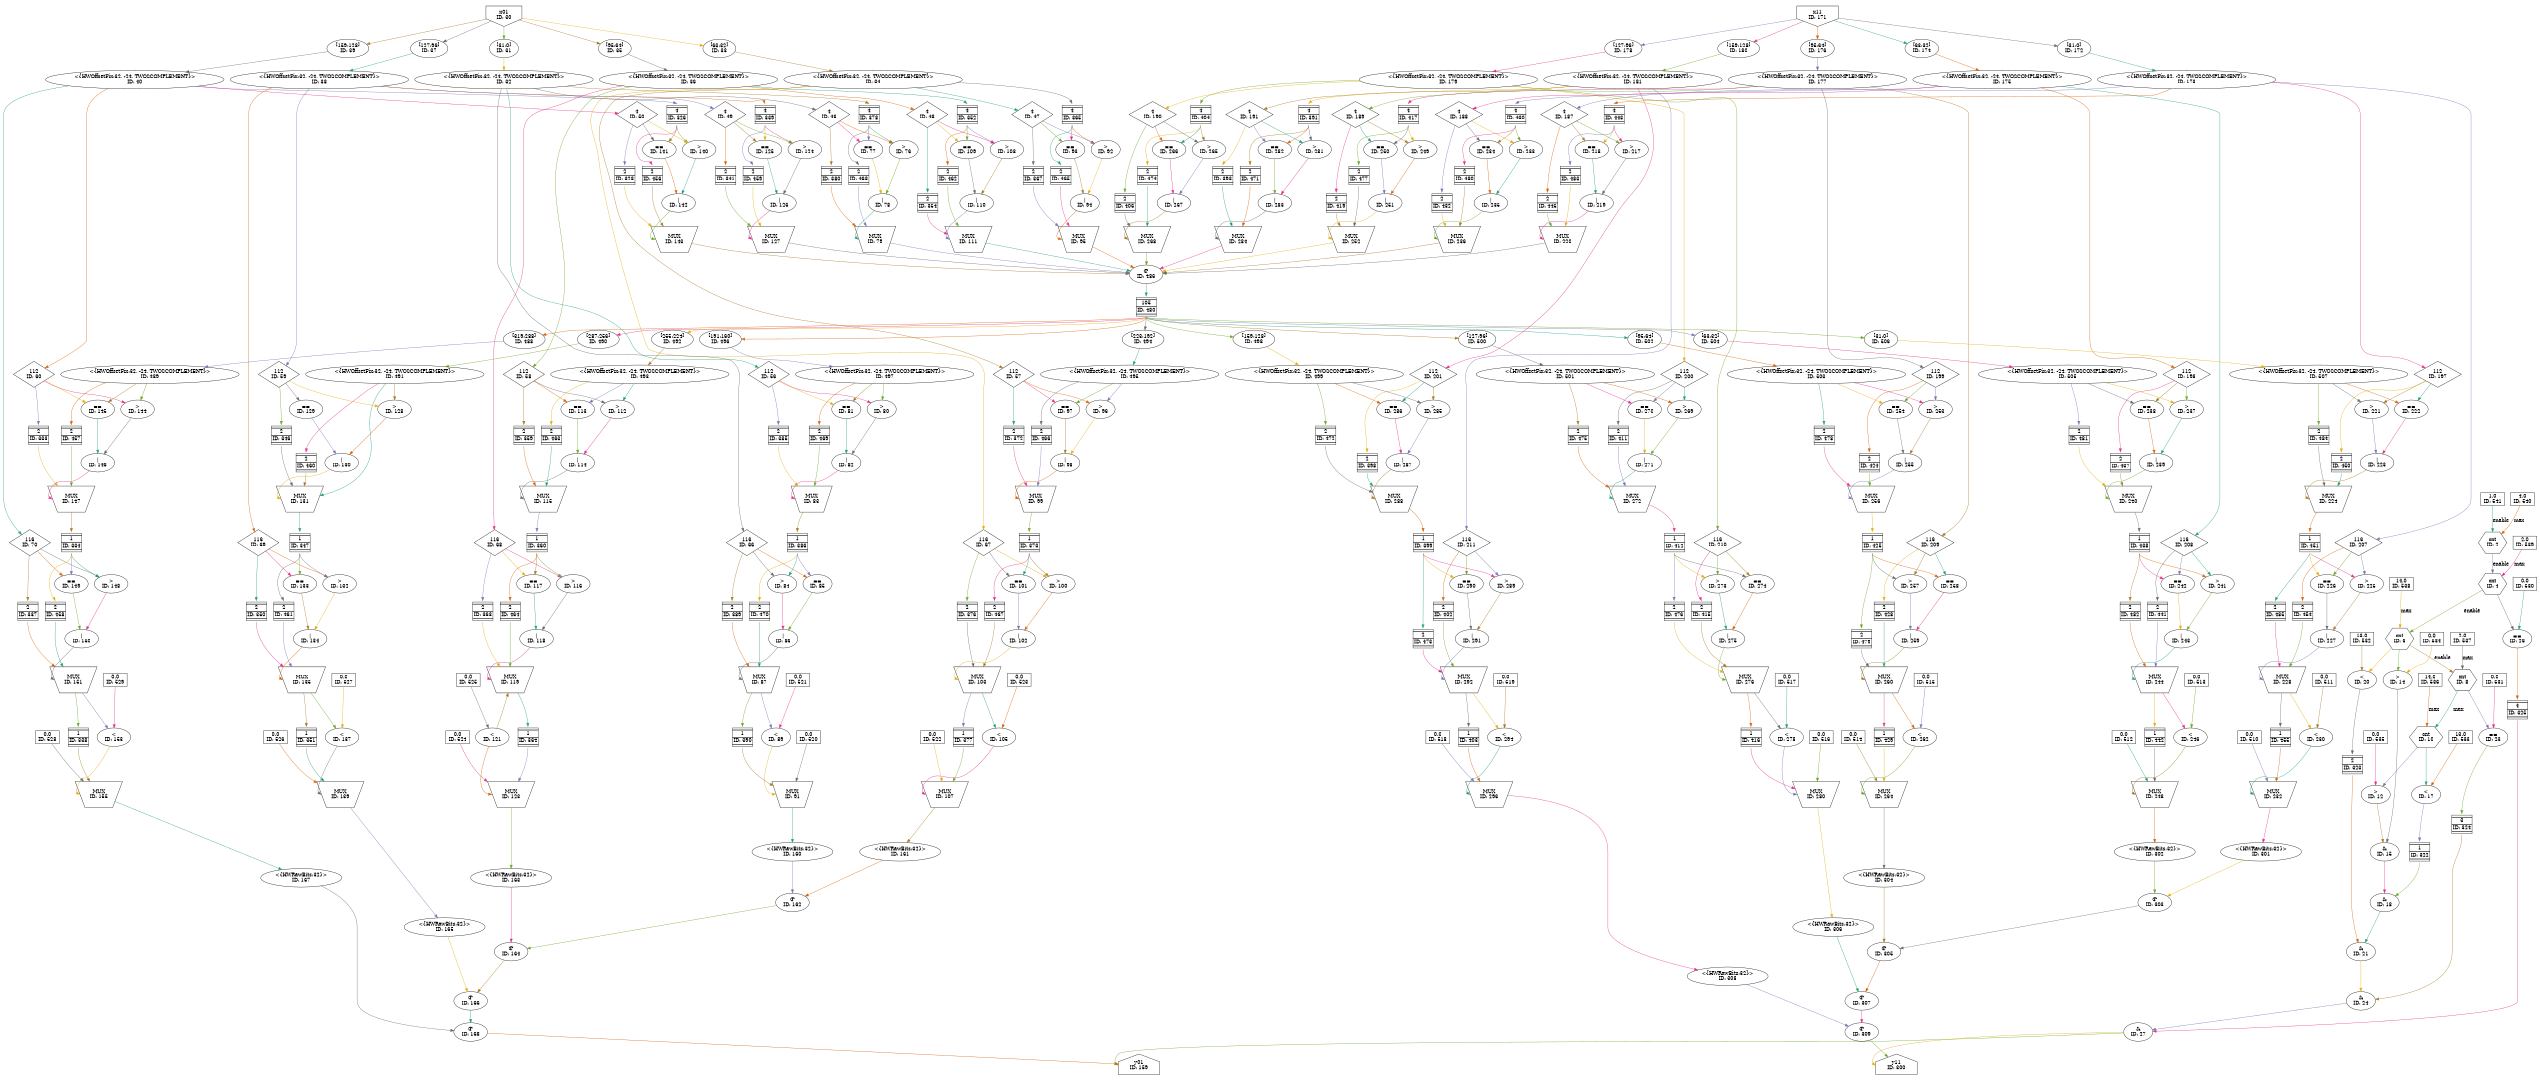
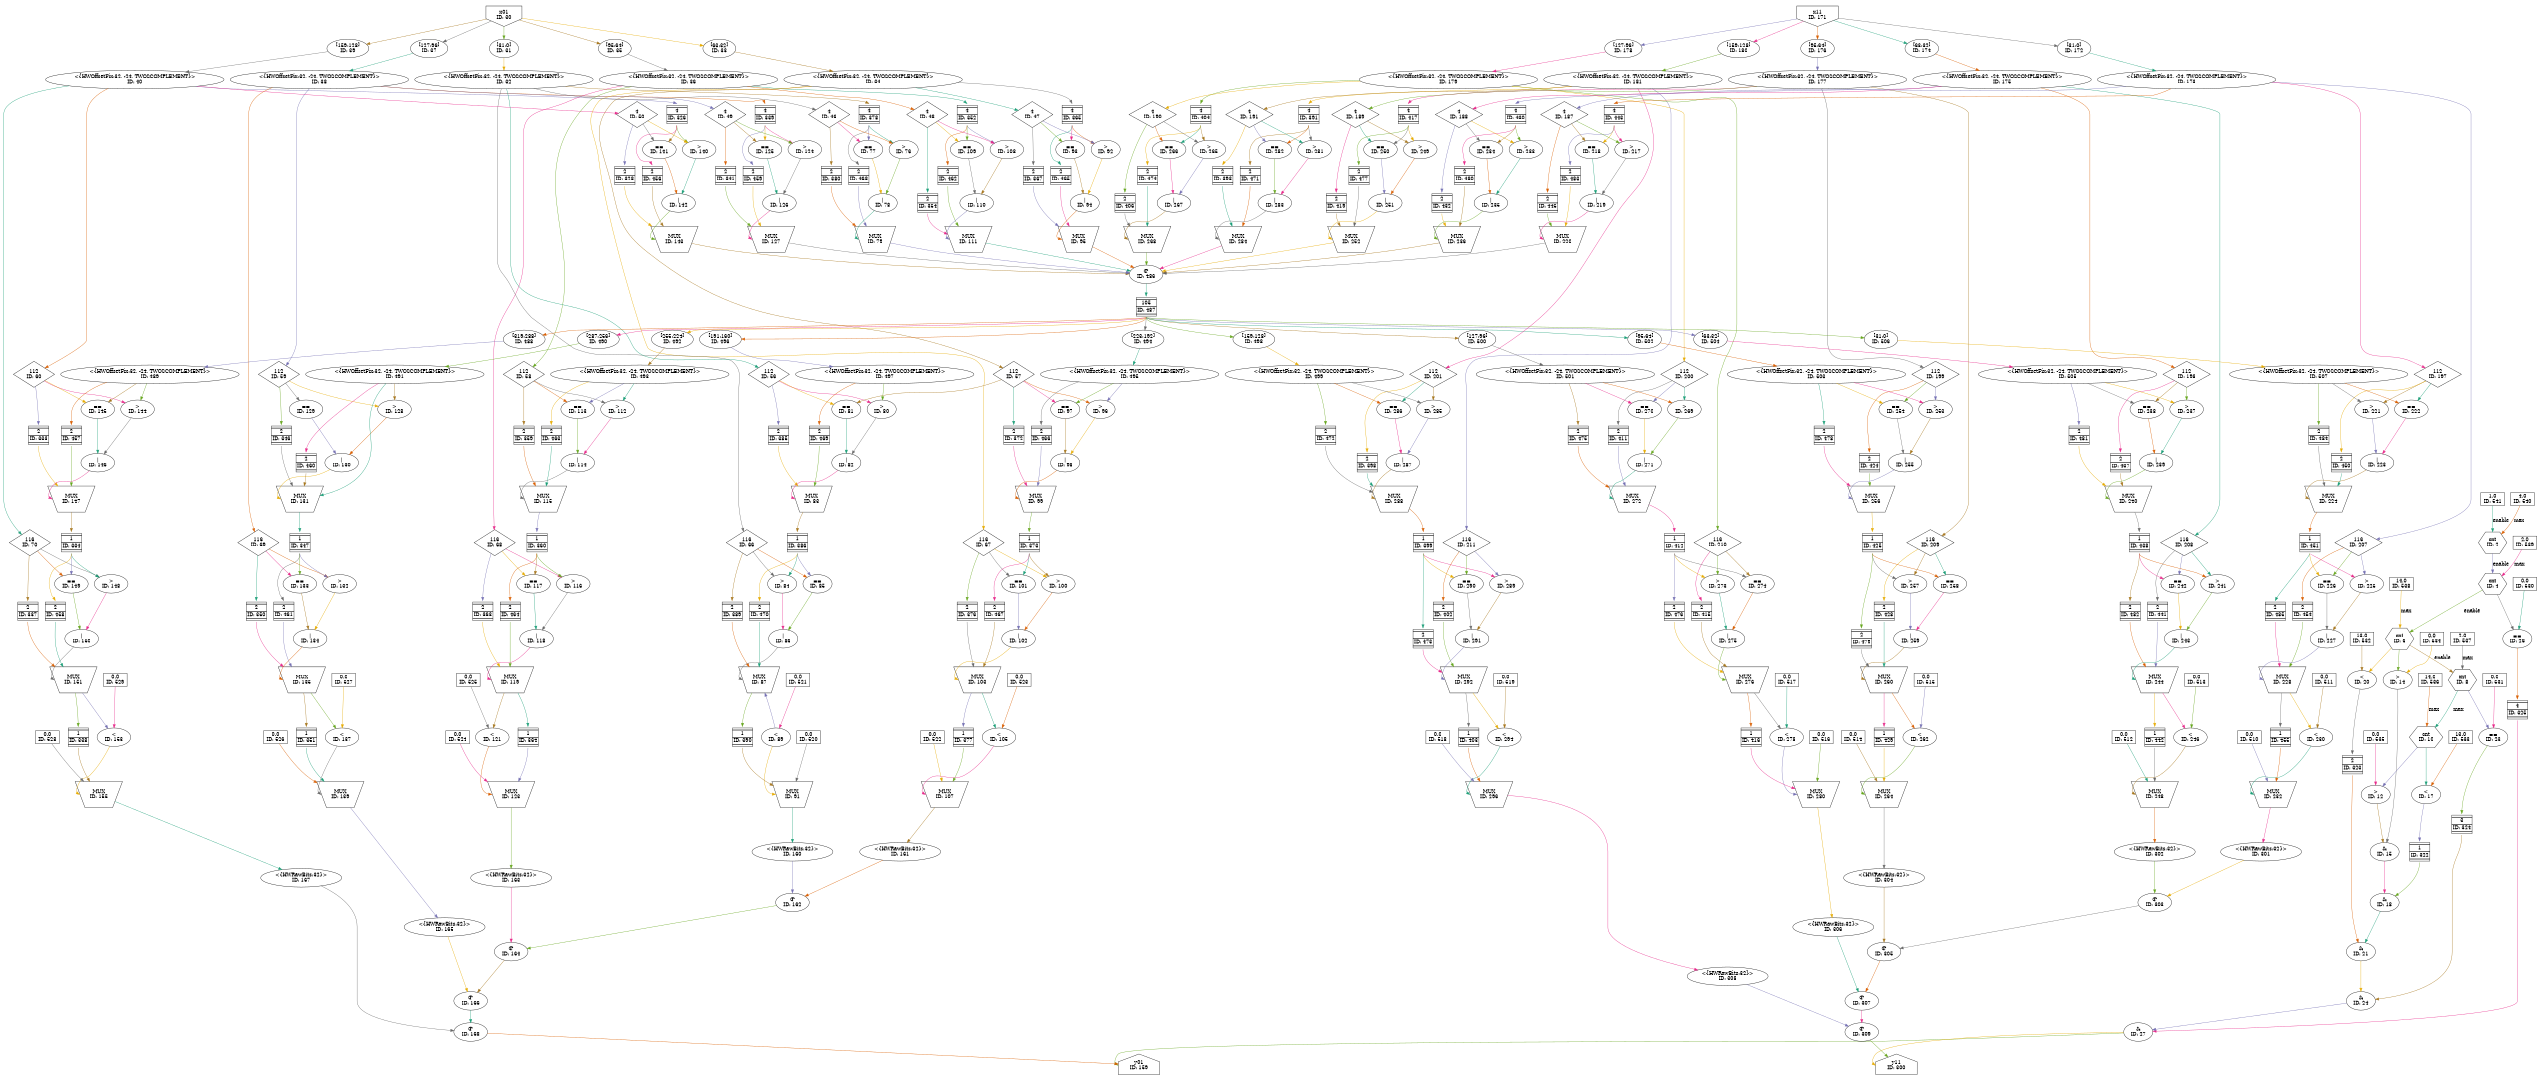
(1146, 310) -> (1146, 310)
(864, 391) -> (931, 392)
(765, 709) -> (771, 712)
(502, 712) -> (499, 709)
